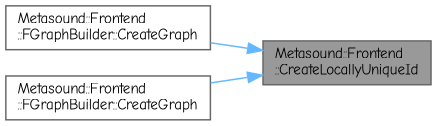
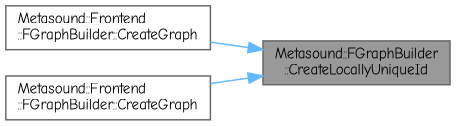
(347, 63) -> (357, 63)
